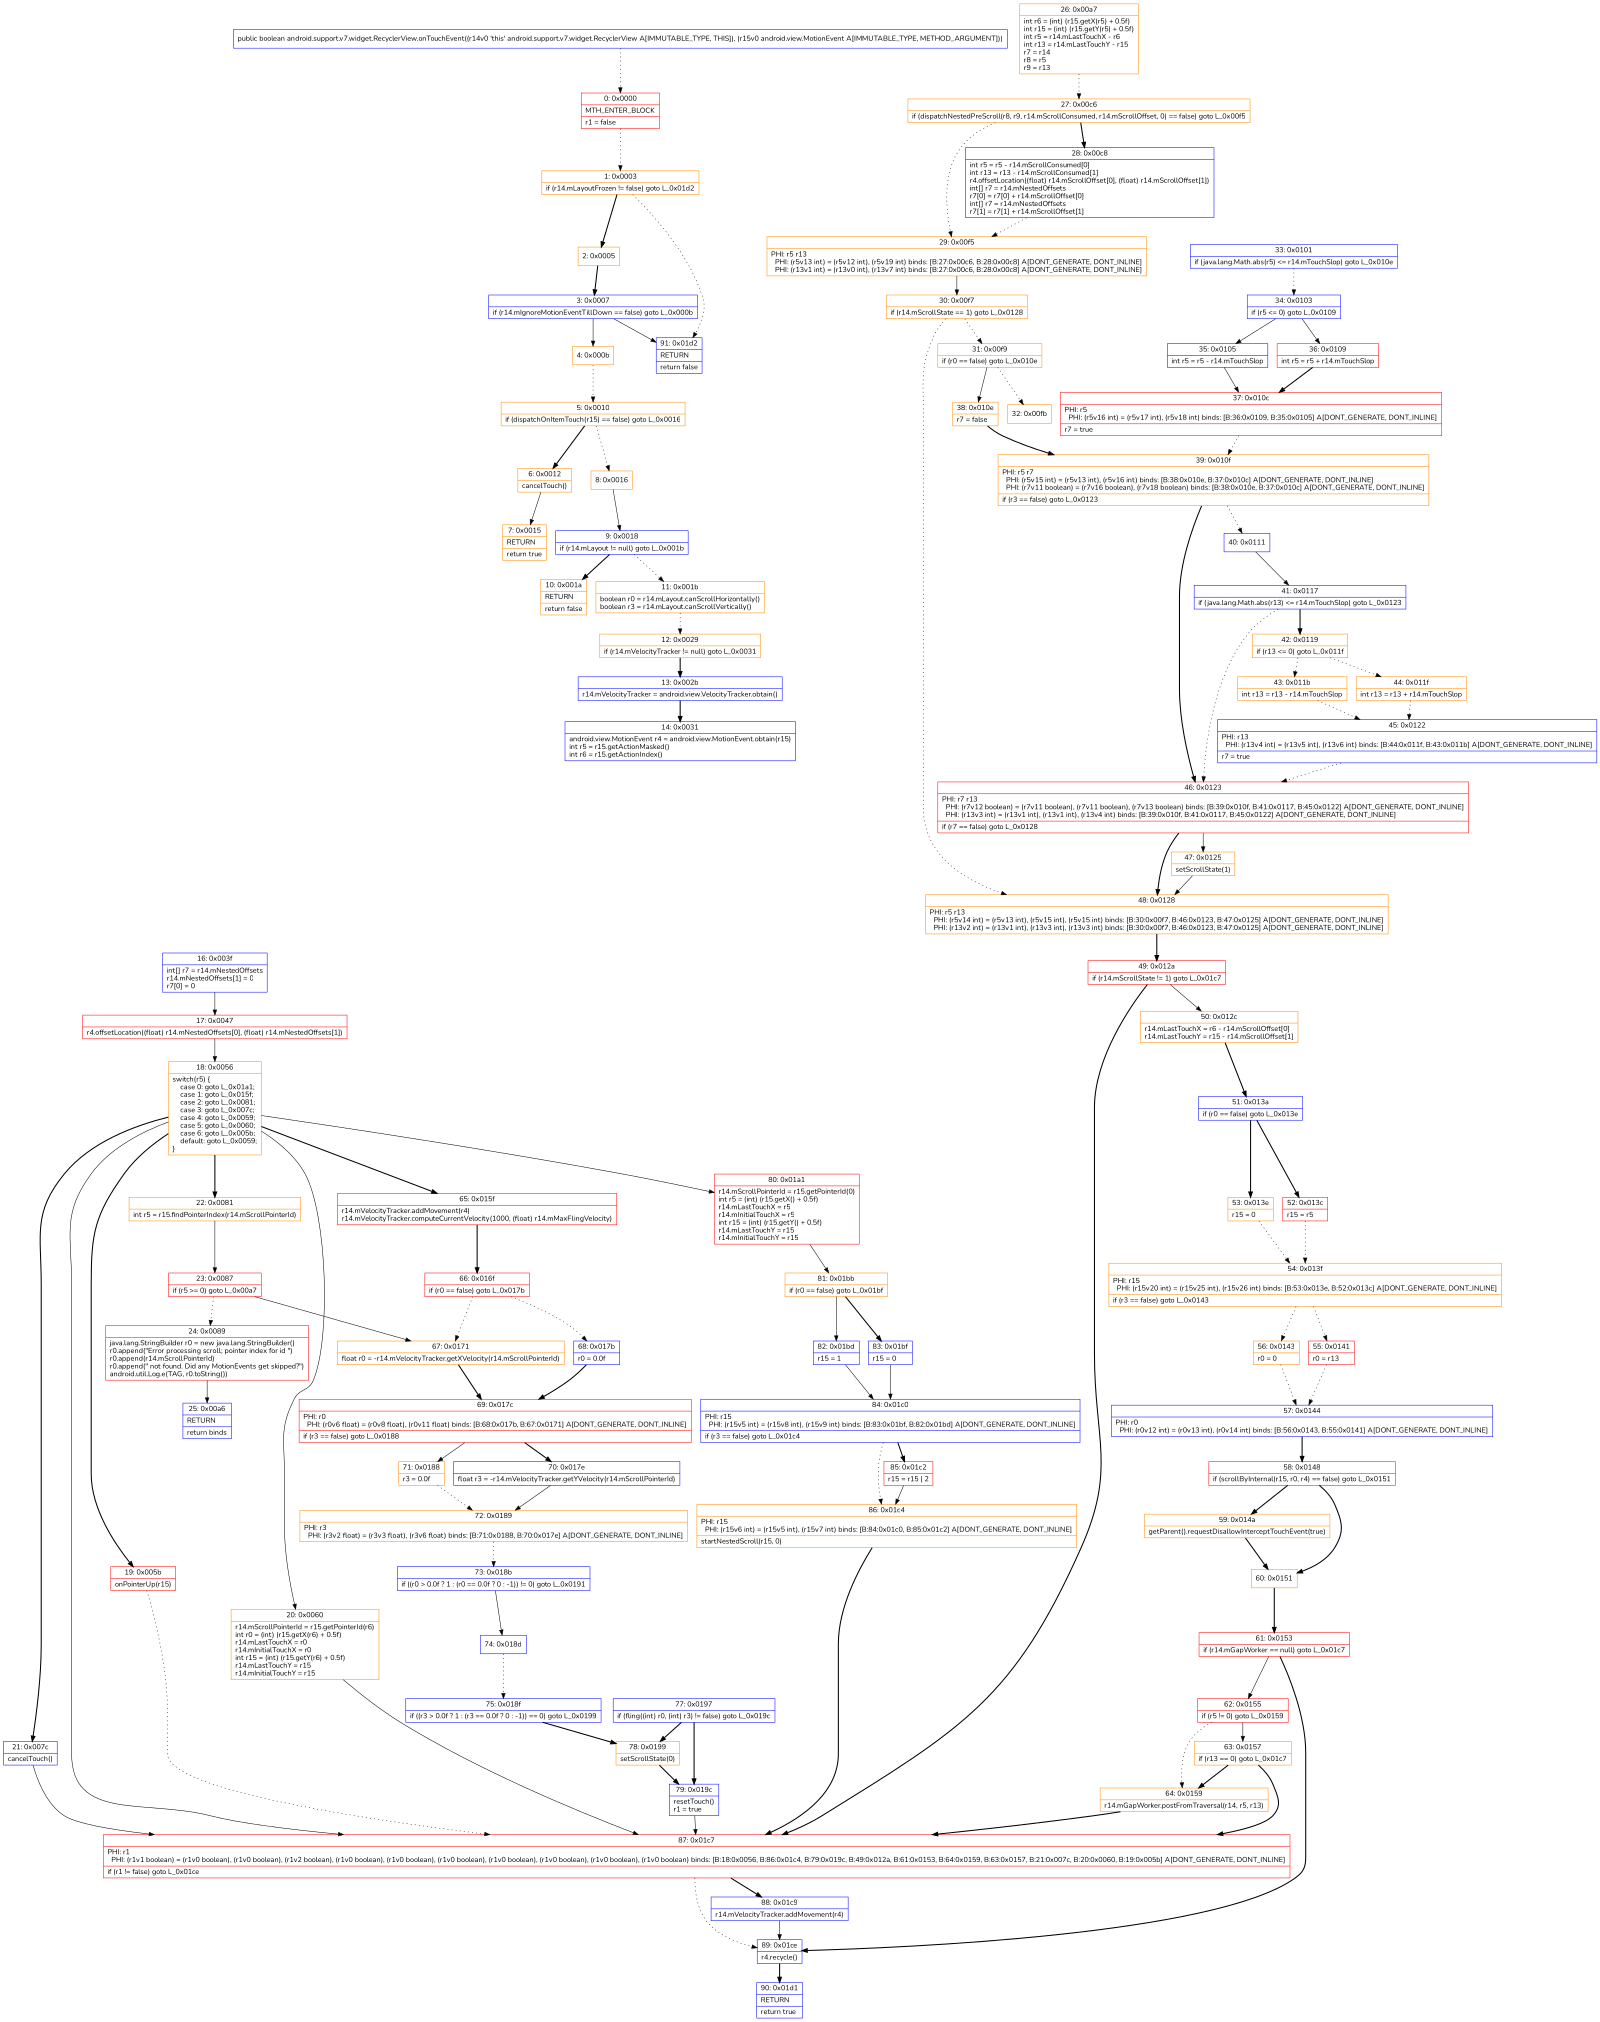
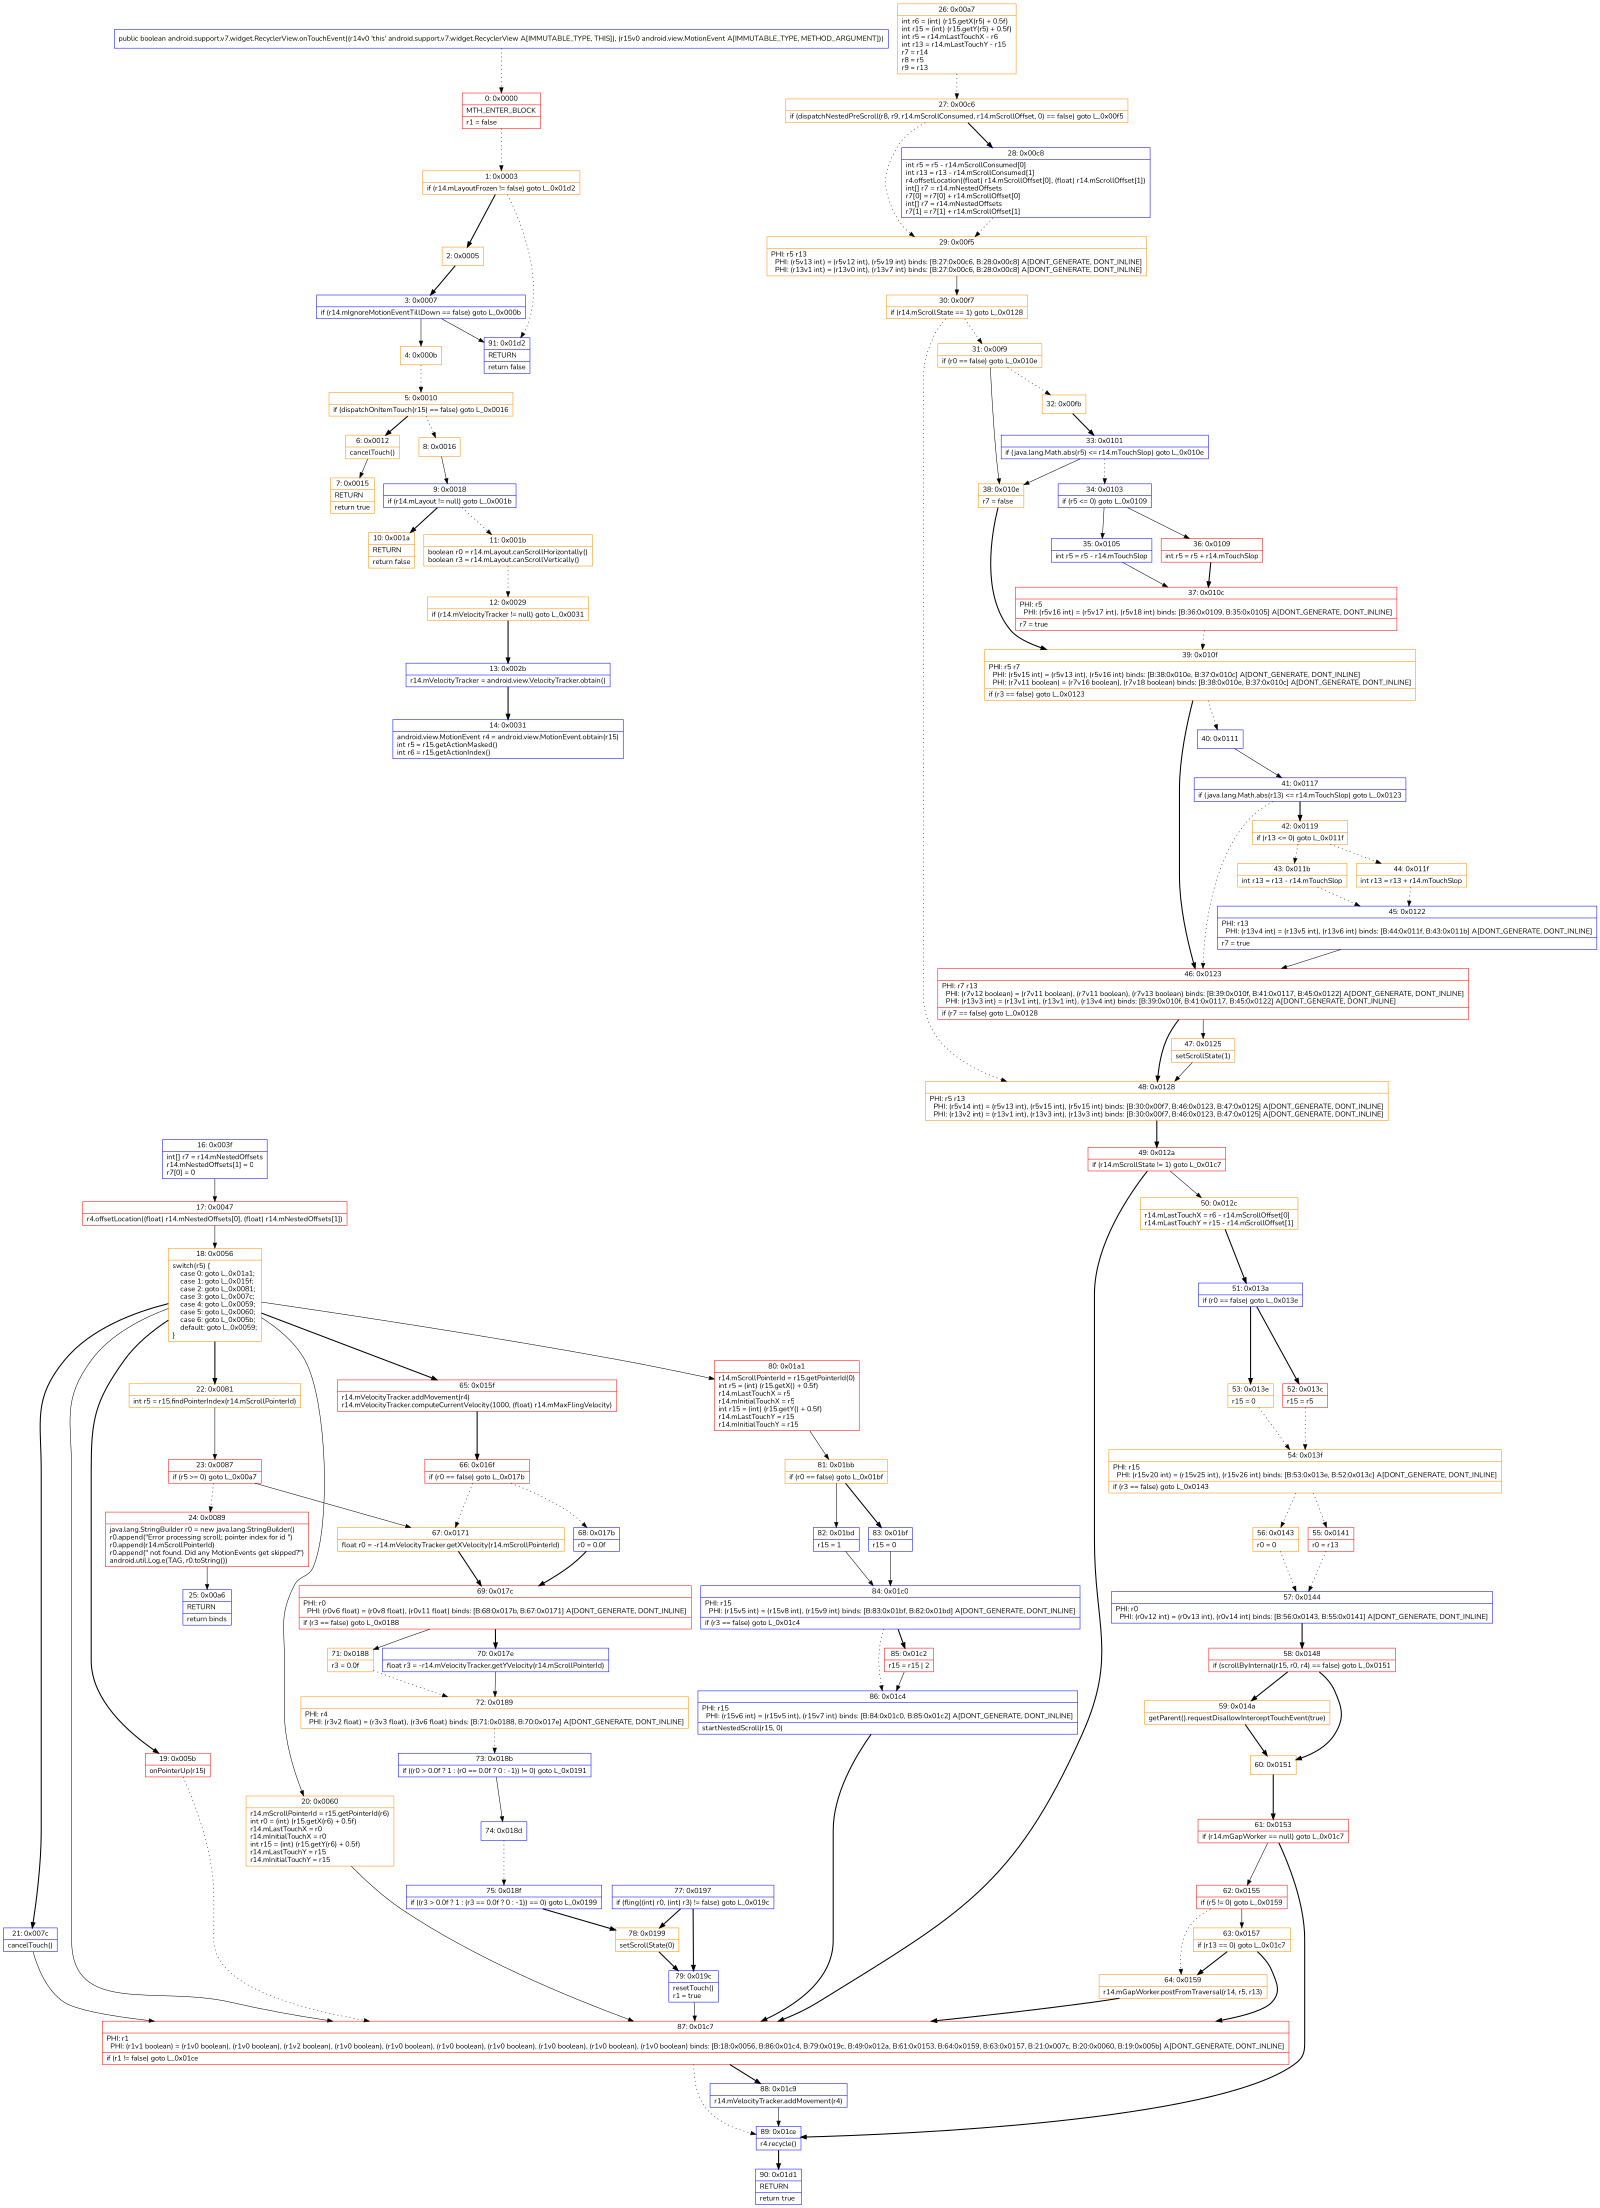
none -> (1081, 422)
none -> (1054, 471)
(1314, 772) -> (1314, 958)
(887, 1526) -> (888, 1713)
(316, 1528) -> (317, 1714)
